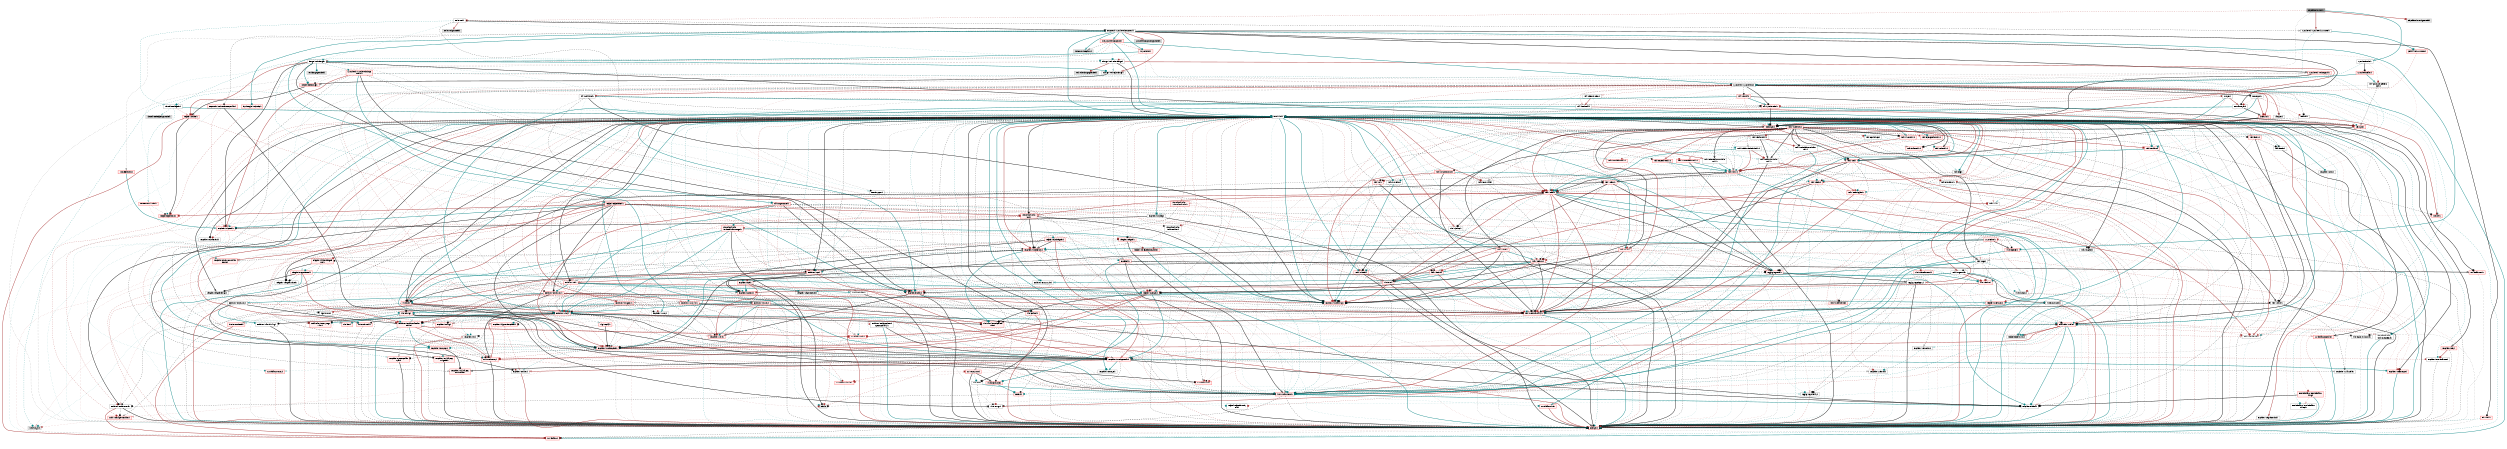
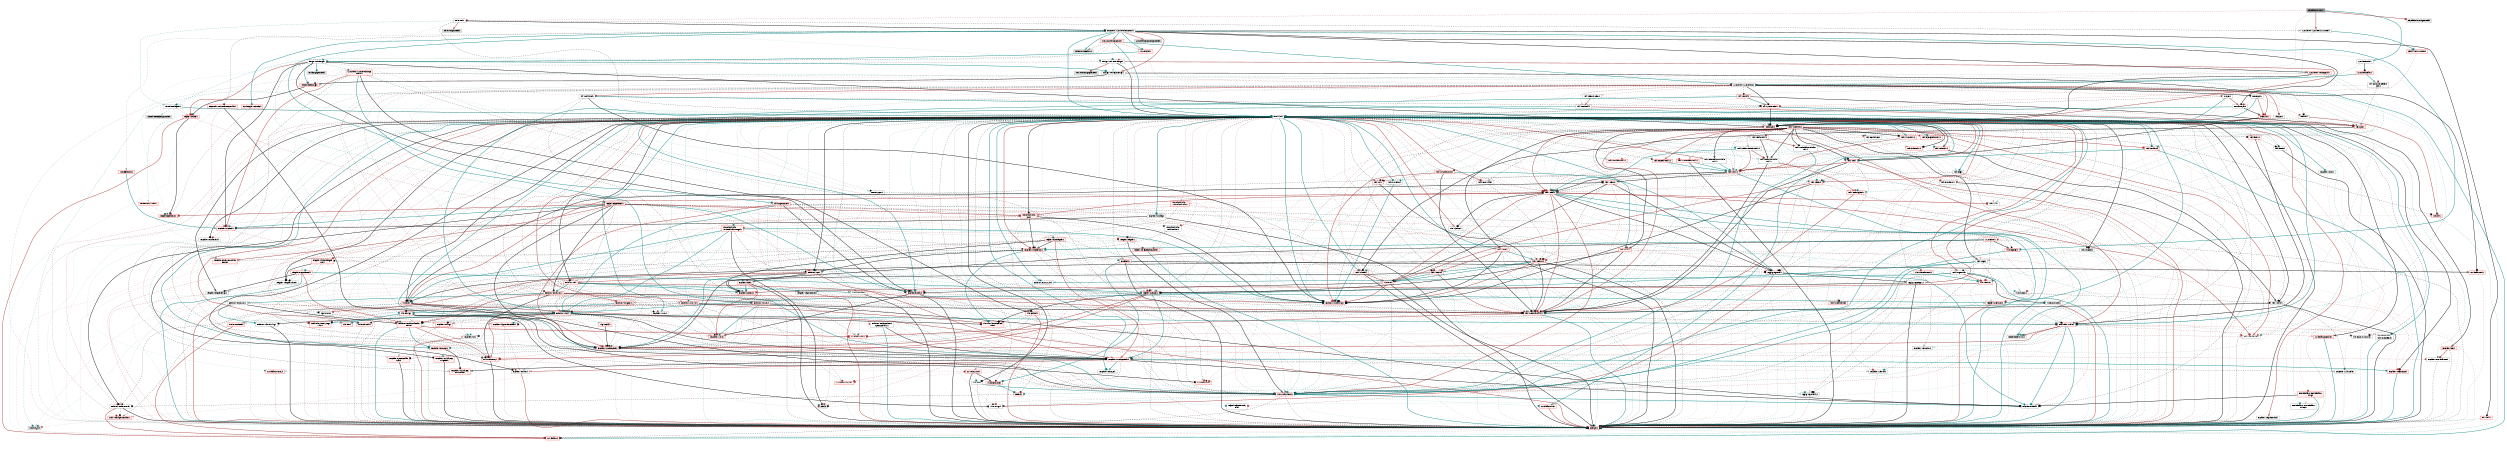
(1920, 120) -> (1865, 77)
